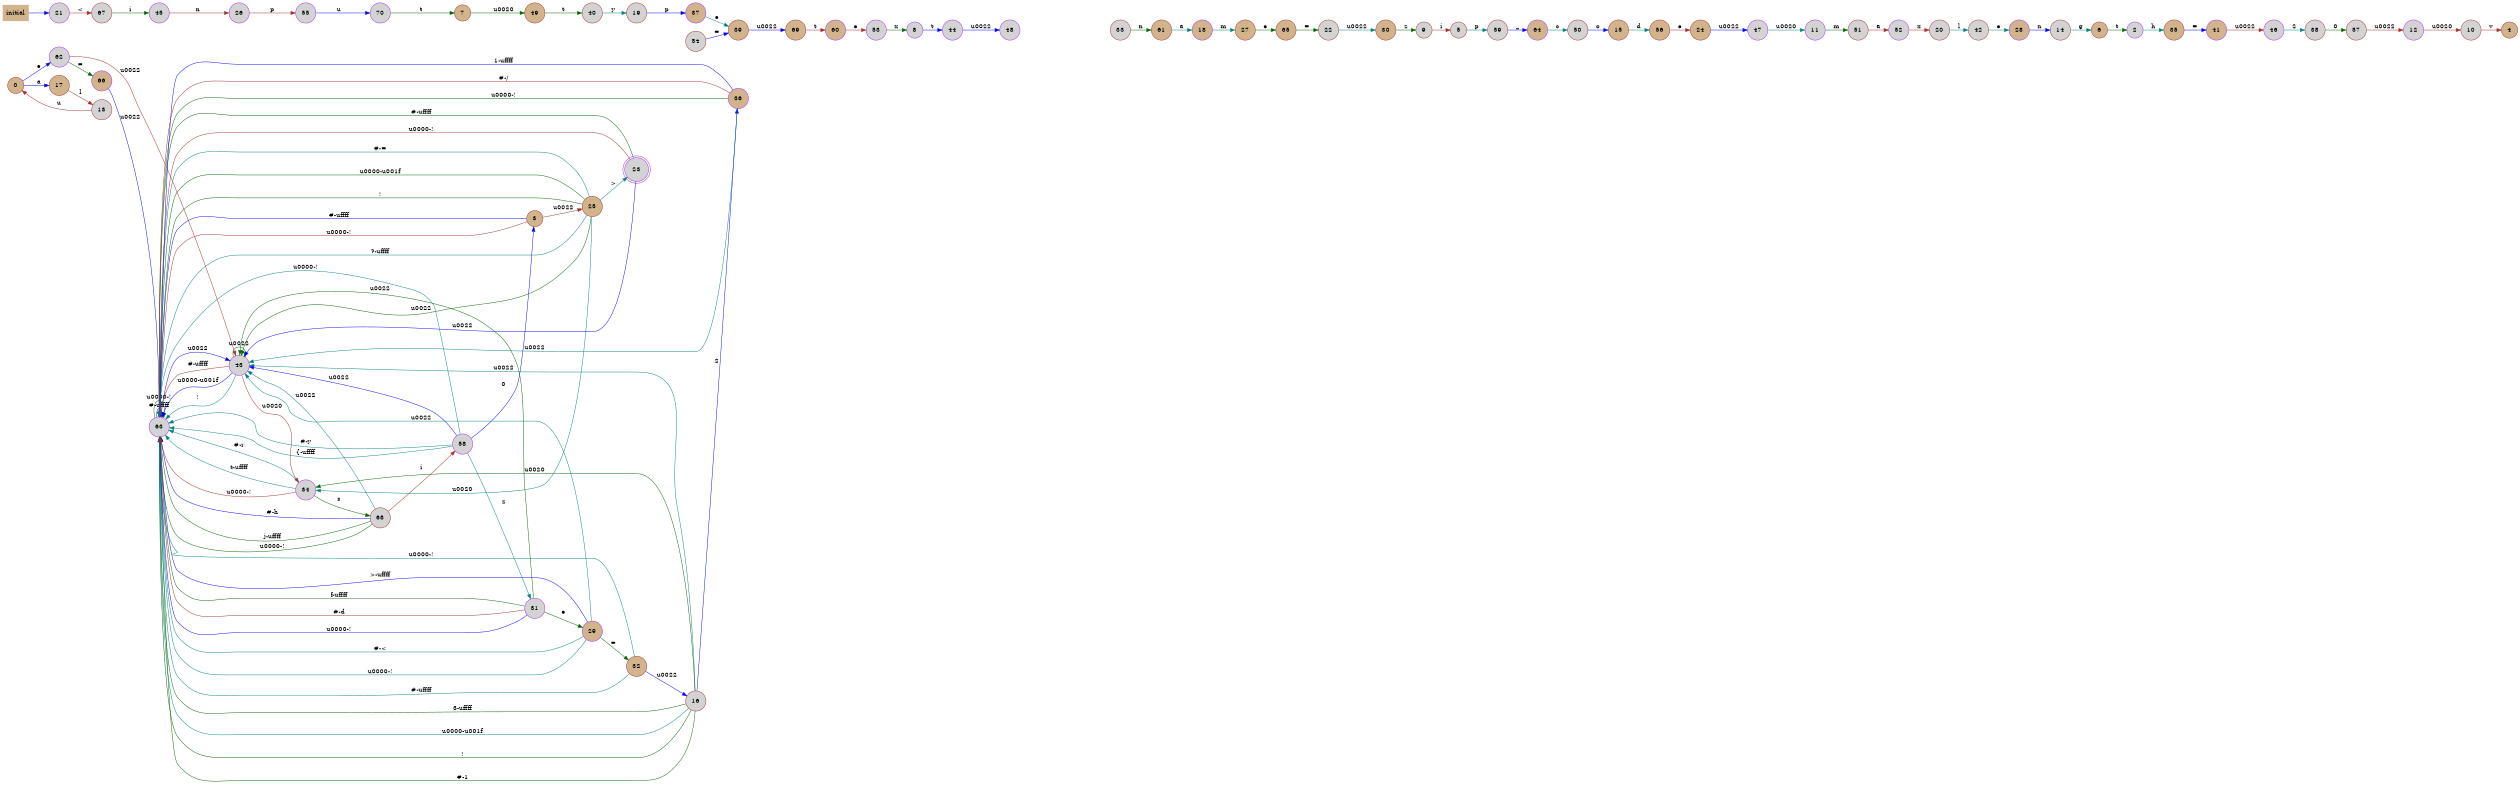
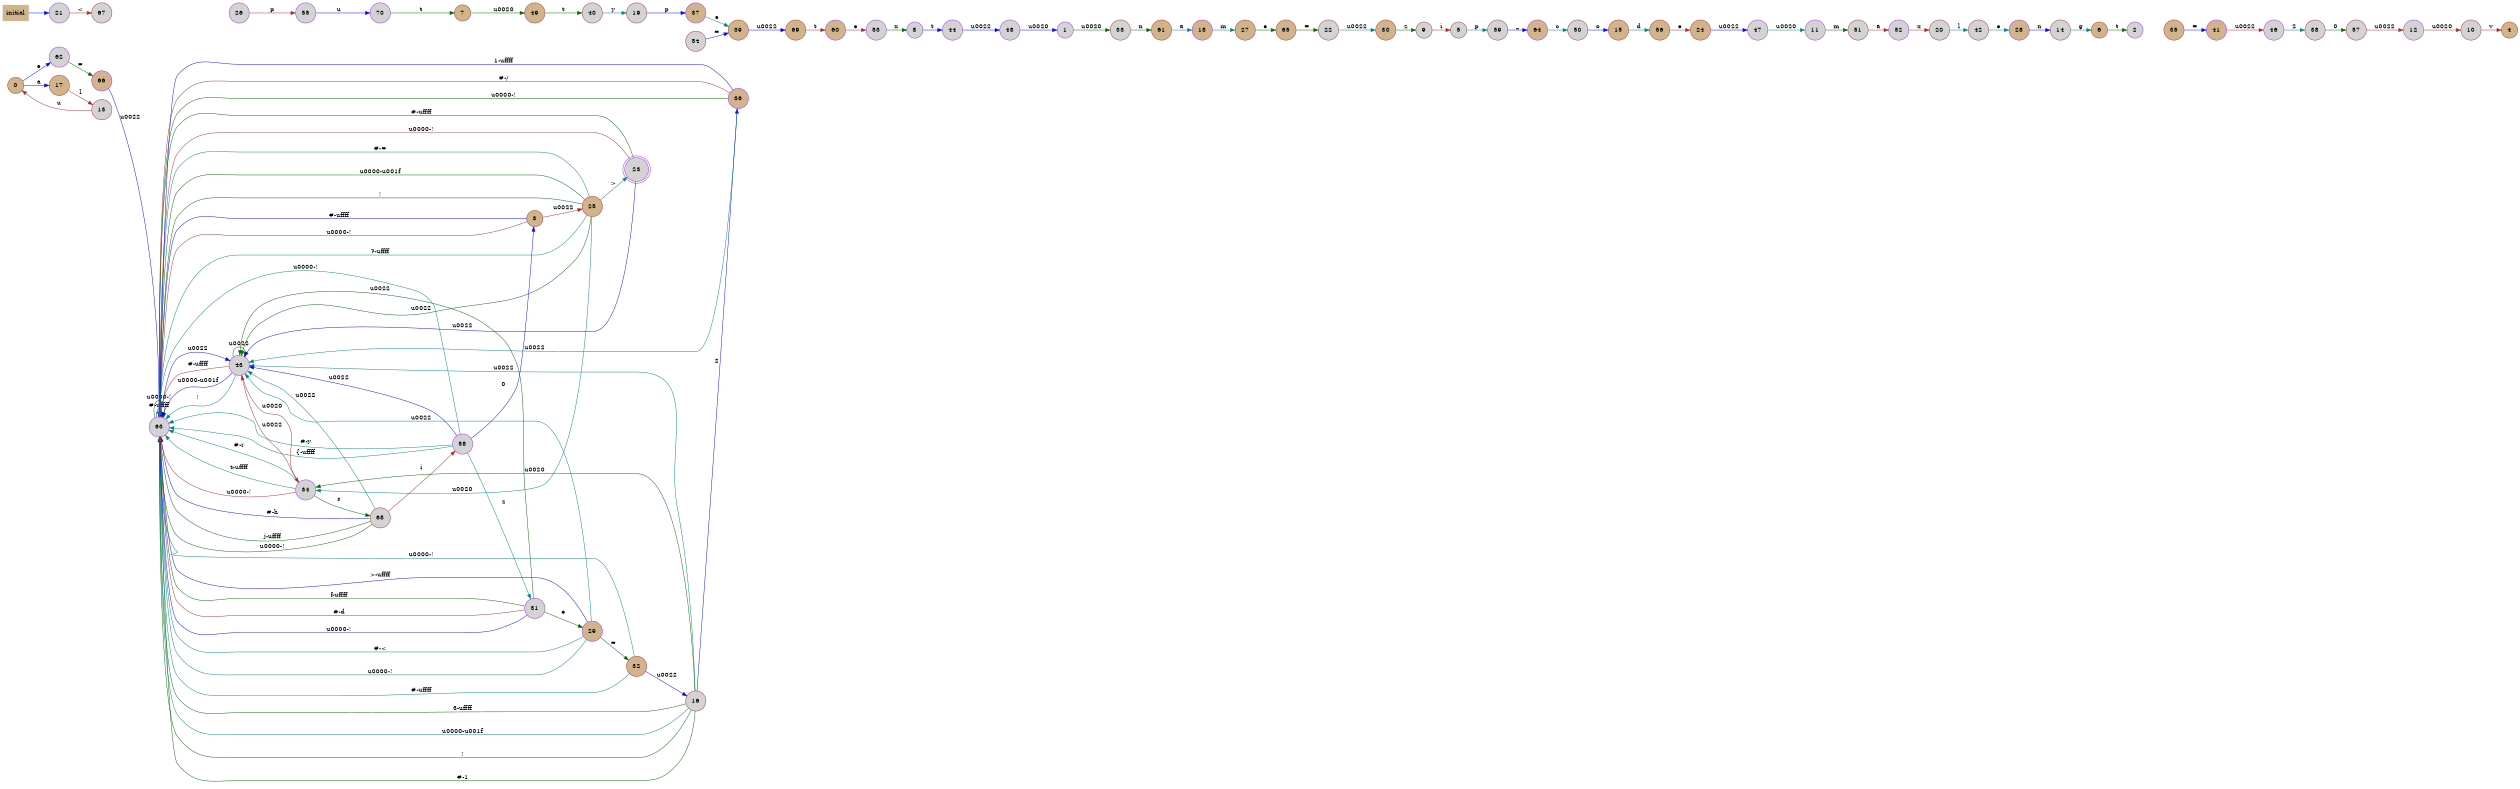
(159, 13) -> none
none -> (1065, 30)
(2151, 30) -> none
(180, 200) -> (262, 432)
